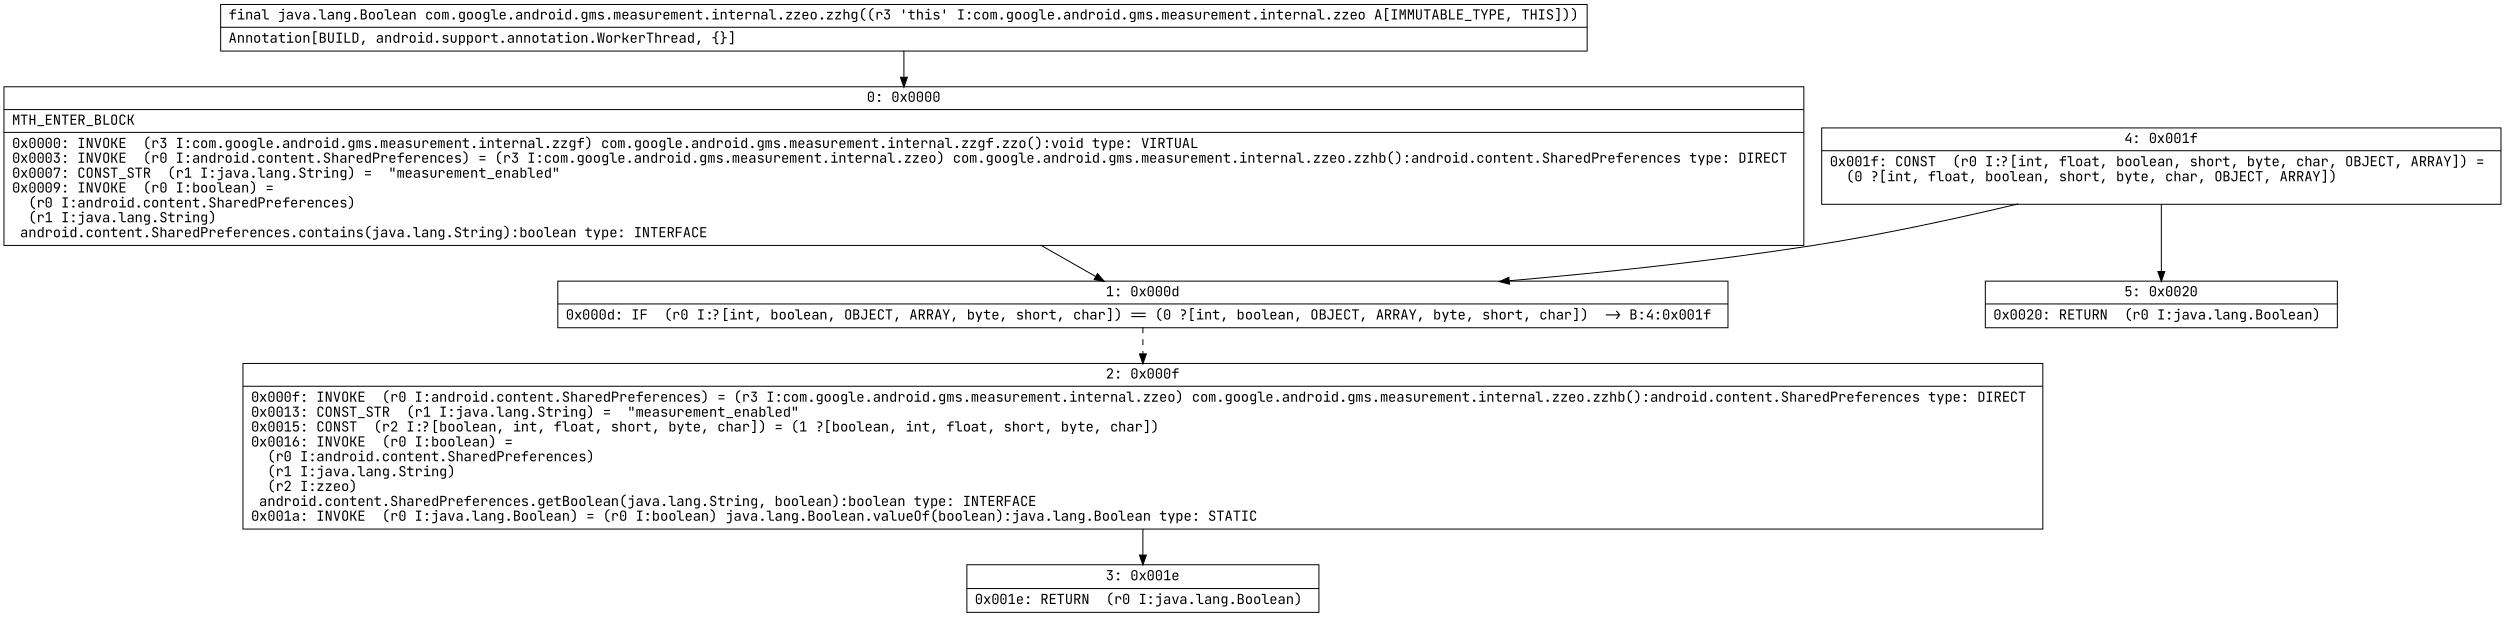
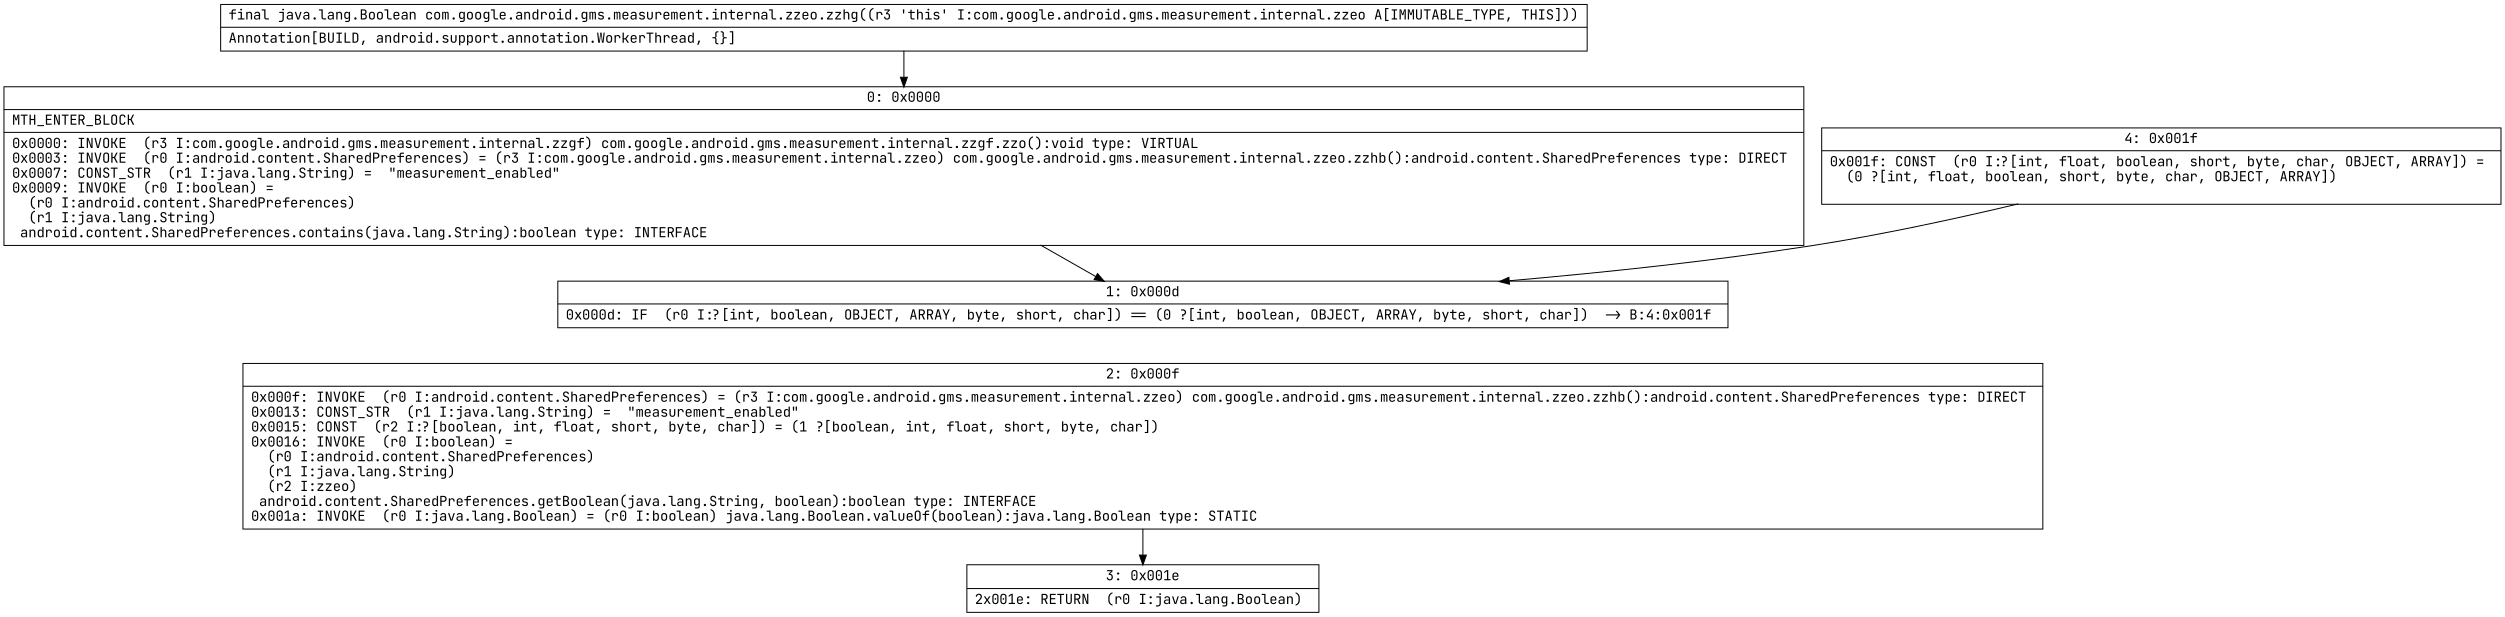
(2161, 304) -> none
(1143, 341) -> none
(1143, 600) -> (1143, 600)
